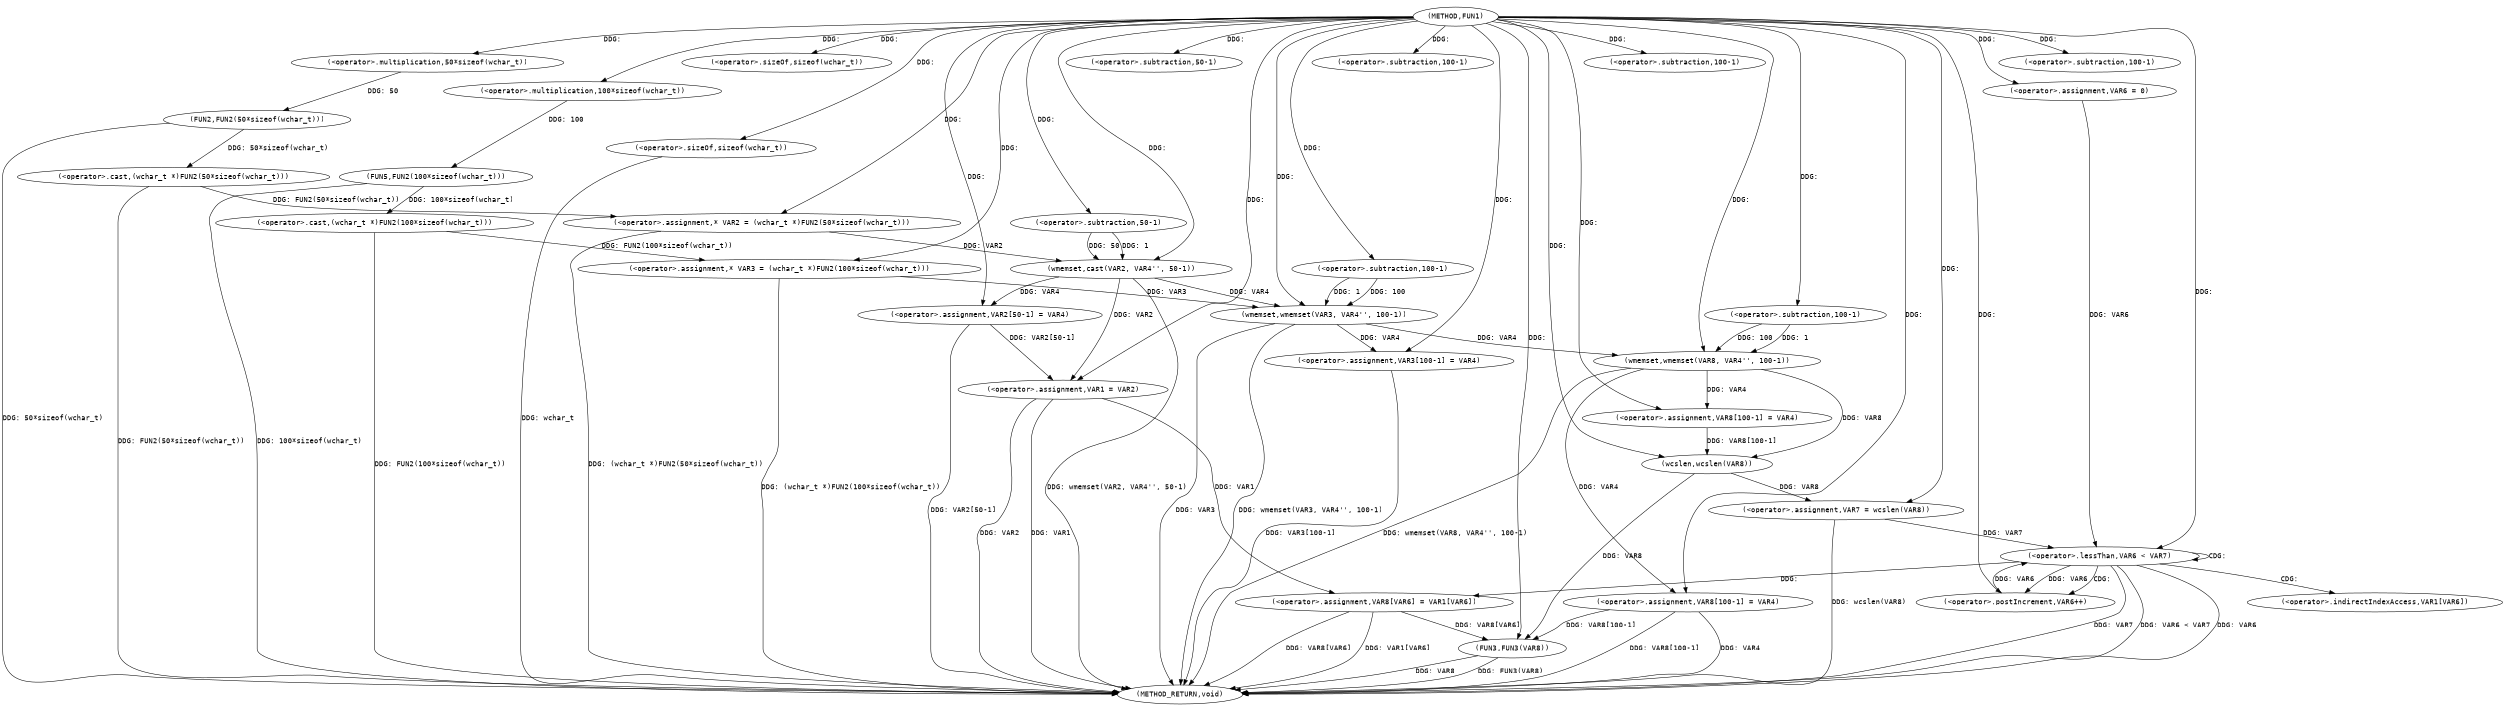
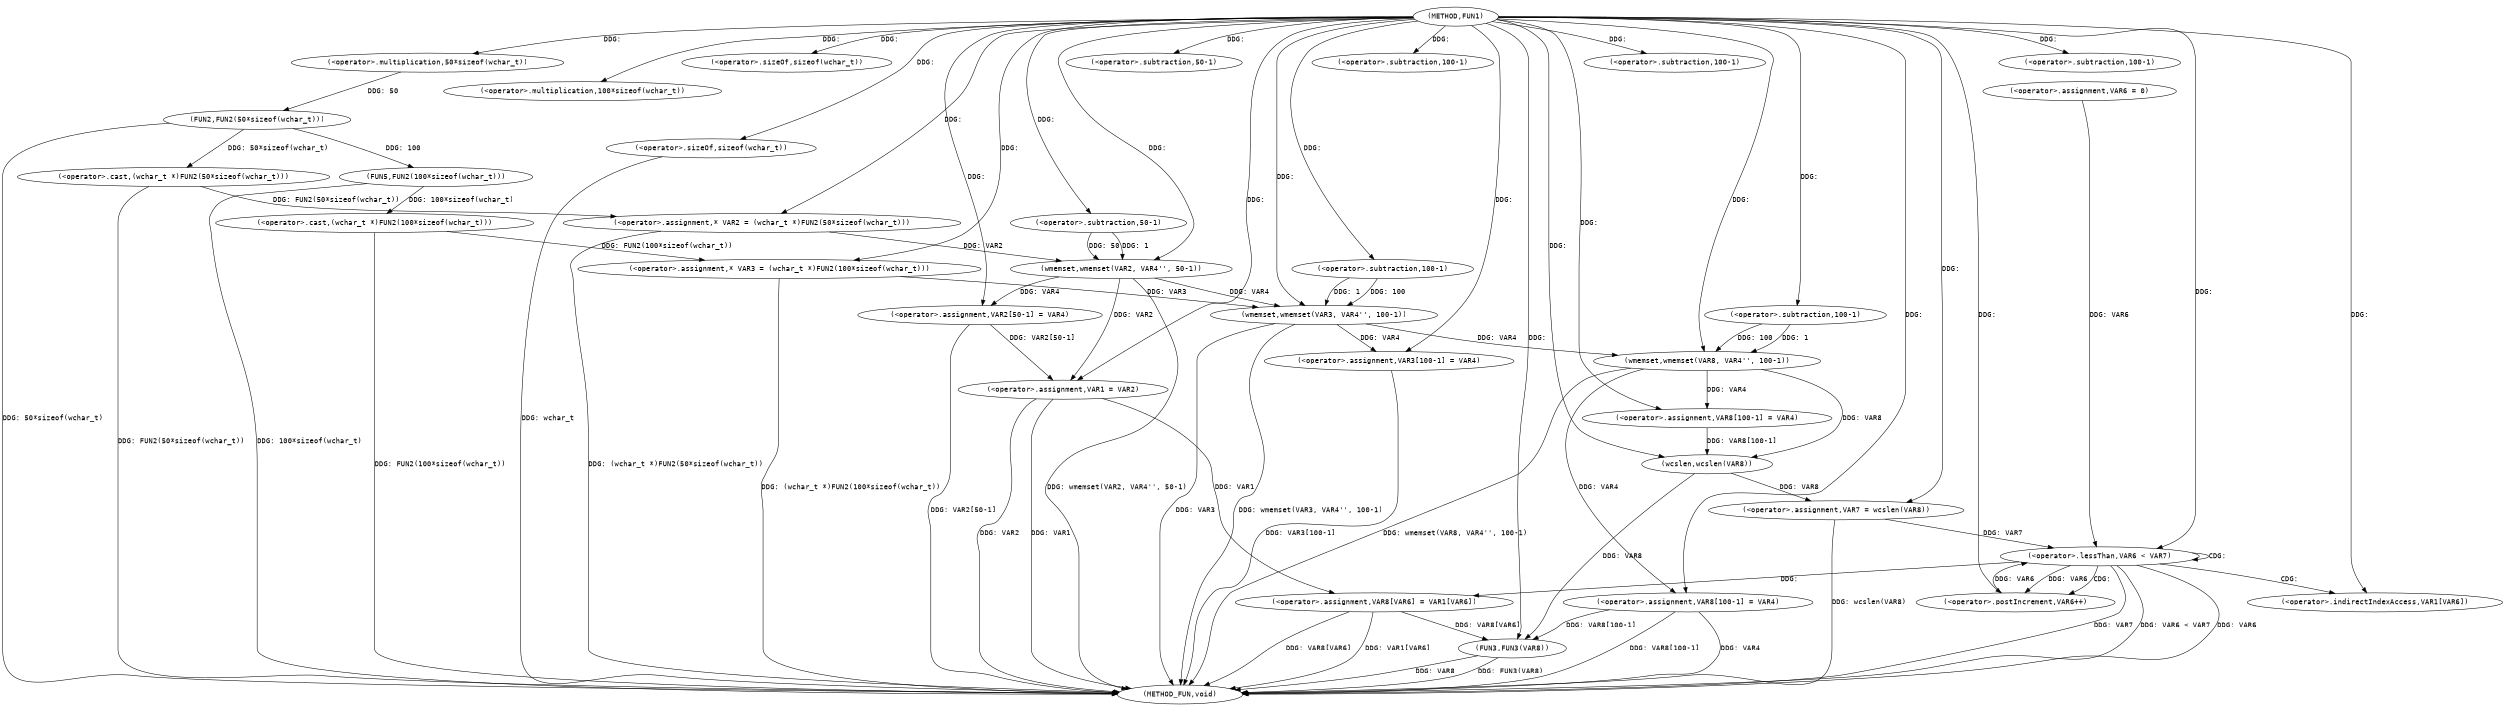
(1768, 23) -> (2191, 33)
(512, 133) -> (351, 145)
(1121, 269) -> (1121, 269)
(1180, 694) -> (1180, 694)
